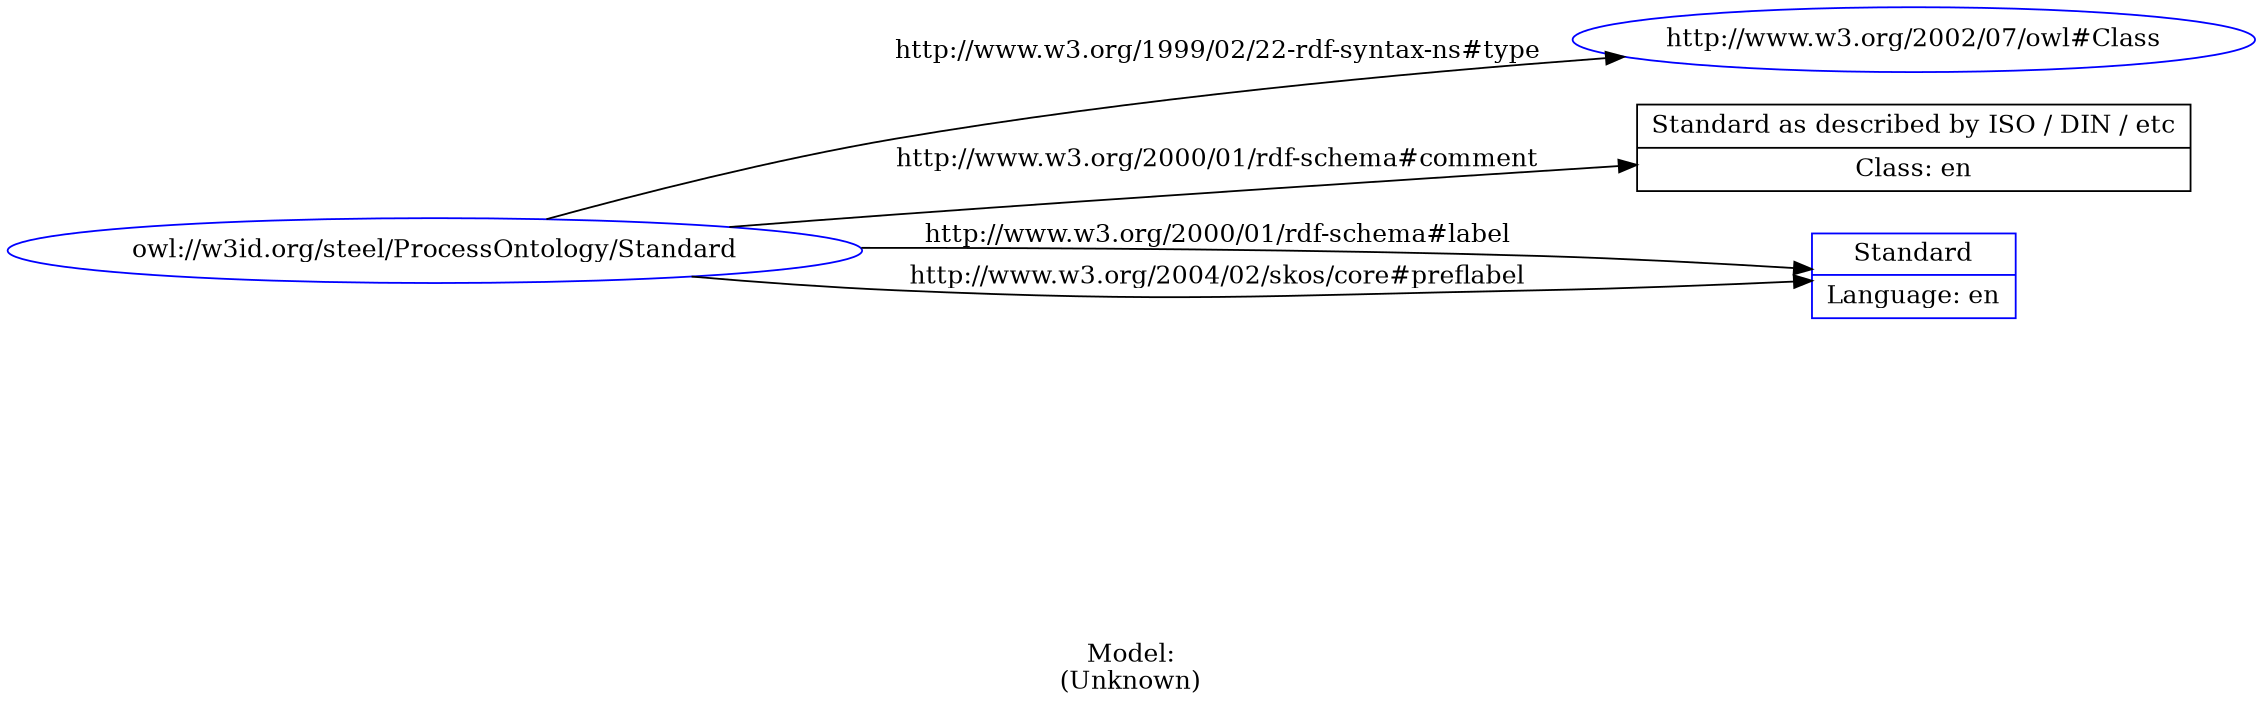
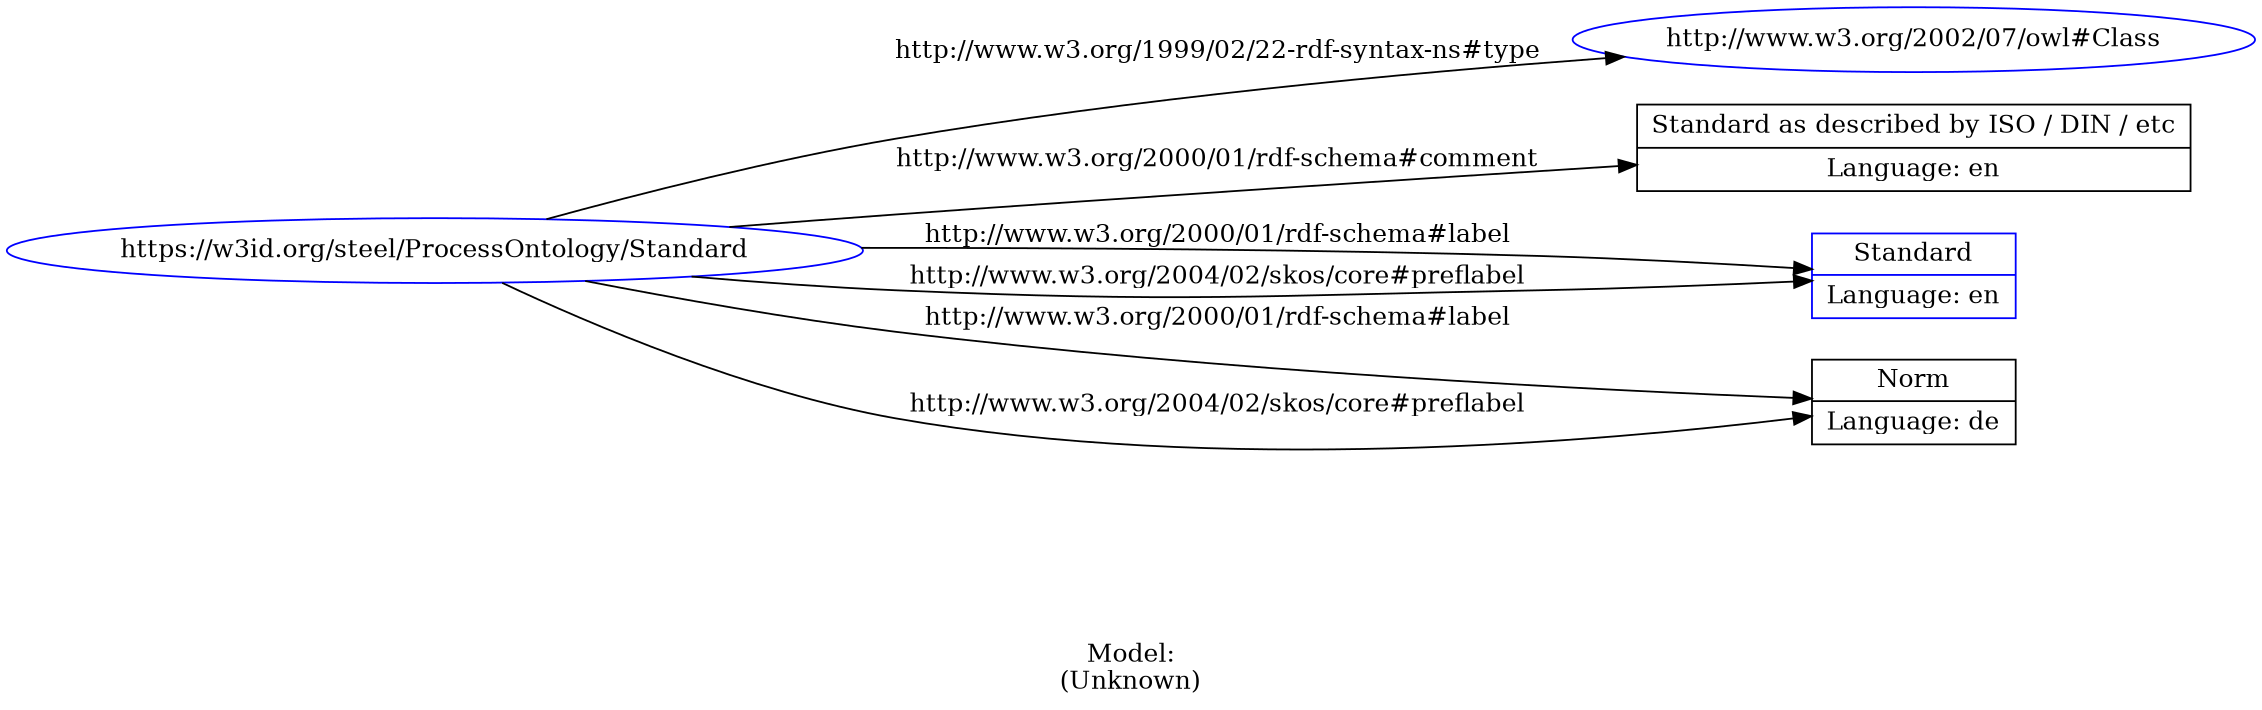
(1914, 169) -> (1914, 169)
(435, 251) -> (435, 251)
none -> (1914, 402)
